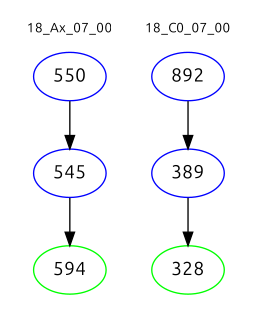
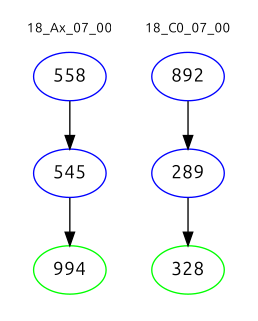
(70, 77) -> (70, 77)
(188, 173) -> (188, 173)
(70, 270) -> (70, 270)
